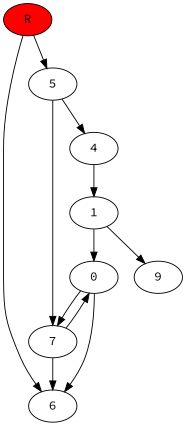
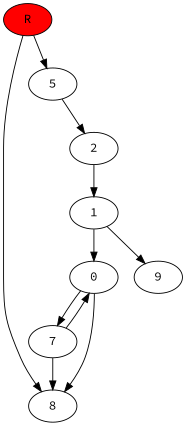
(94, 148) -> (94, 148)
(53, 208) -> none
(53, 406) -> (53, 406)
